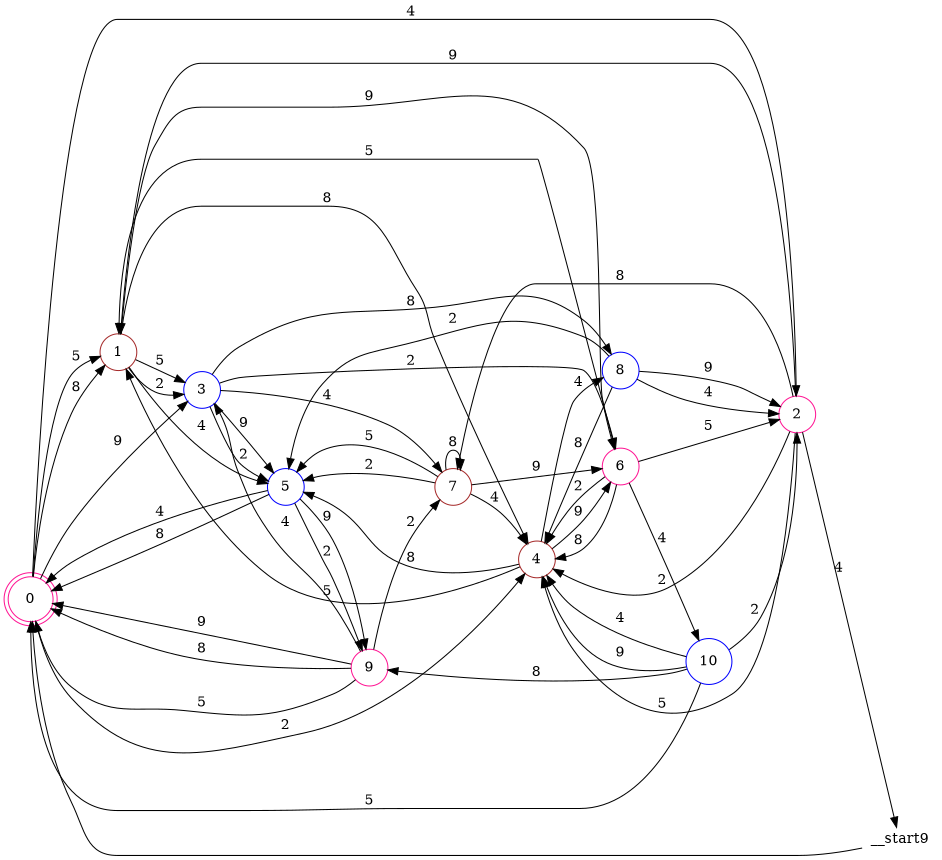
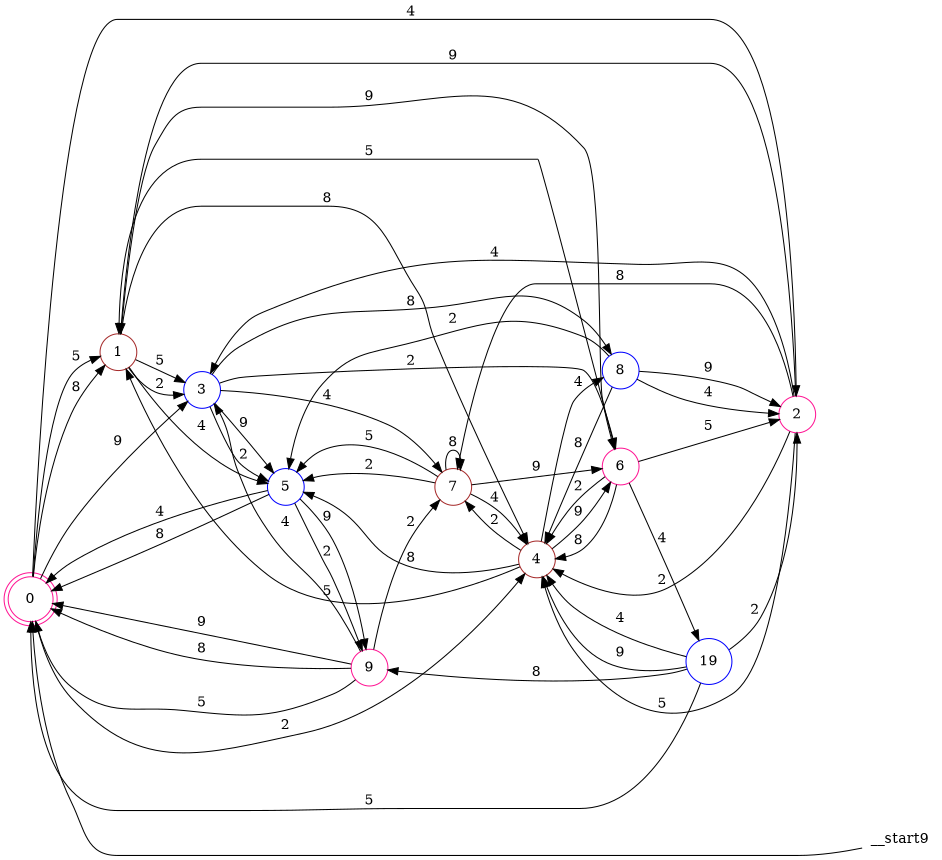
none -> (495, 532)
(848, 625) -> (532, 261)
(709, 662) -> (709, 662)
